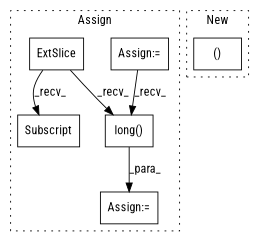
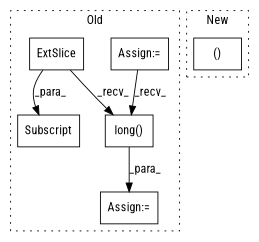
(95, 21) -> (95, 21)
(51, 92) -> (51, 92)
